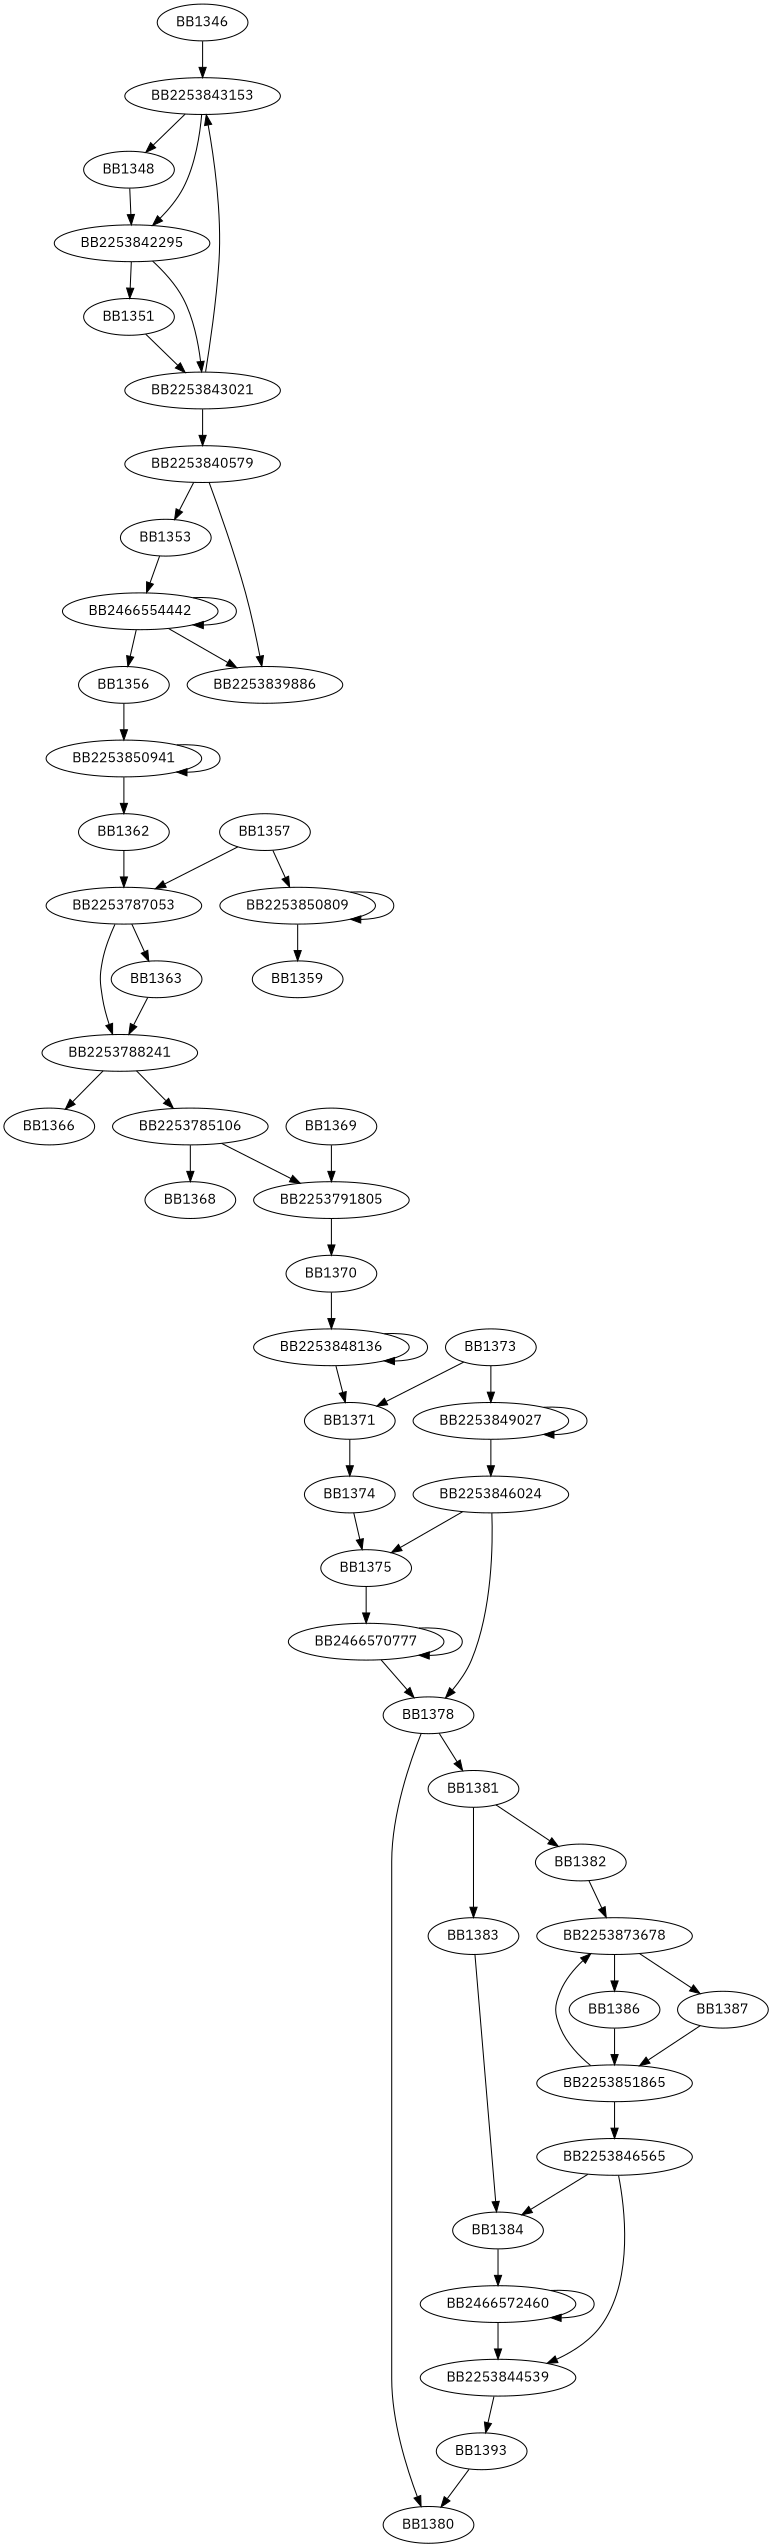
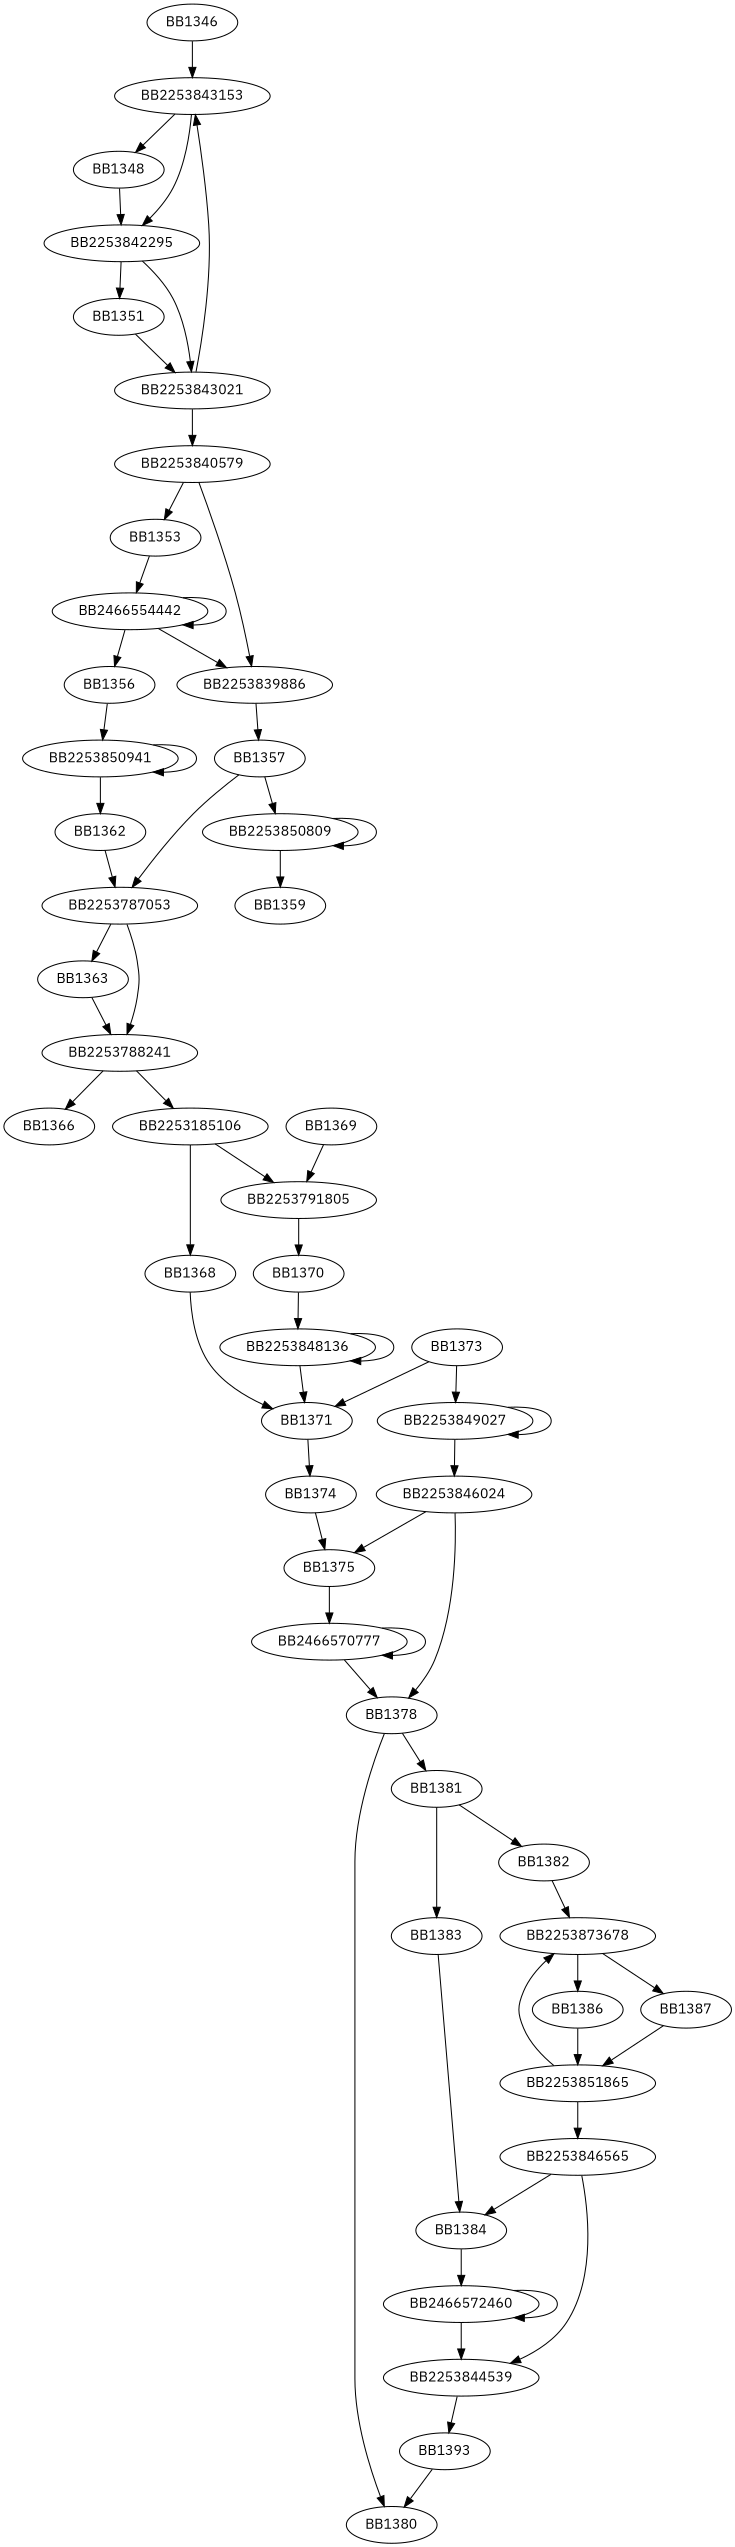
none -> (257, 717)
(190, 1126) -> (190, 1126)
none -> (208, 1361)
